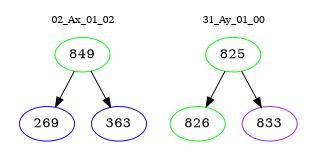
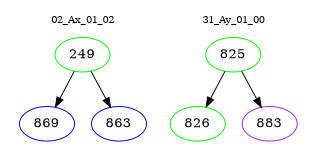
(83, 55) -> (83, 55)
(47, 124) -> (47, 124)
(119, 124) -> (119, 124)
(270, 124) -> (270, 124)
